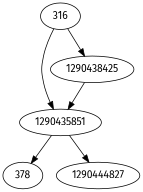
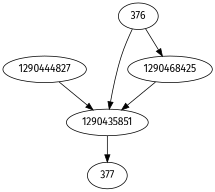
(60, 16) -> (138, 16)
(92, 69) -> (170, 69)
(77, 146) -> (73, 94)
(23, 176) -> (107, 176)
